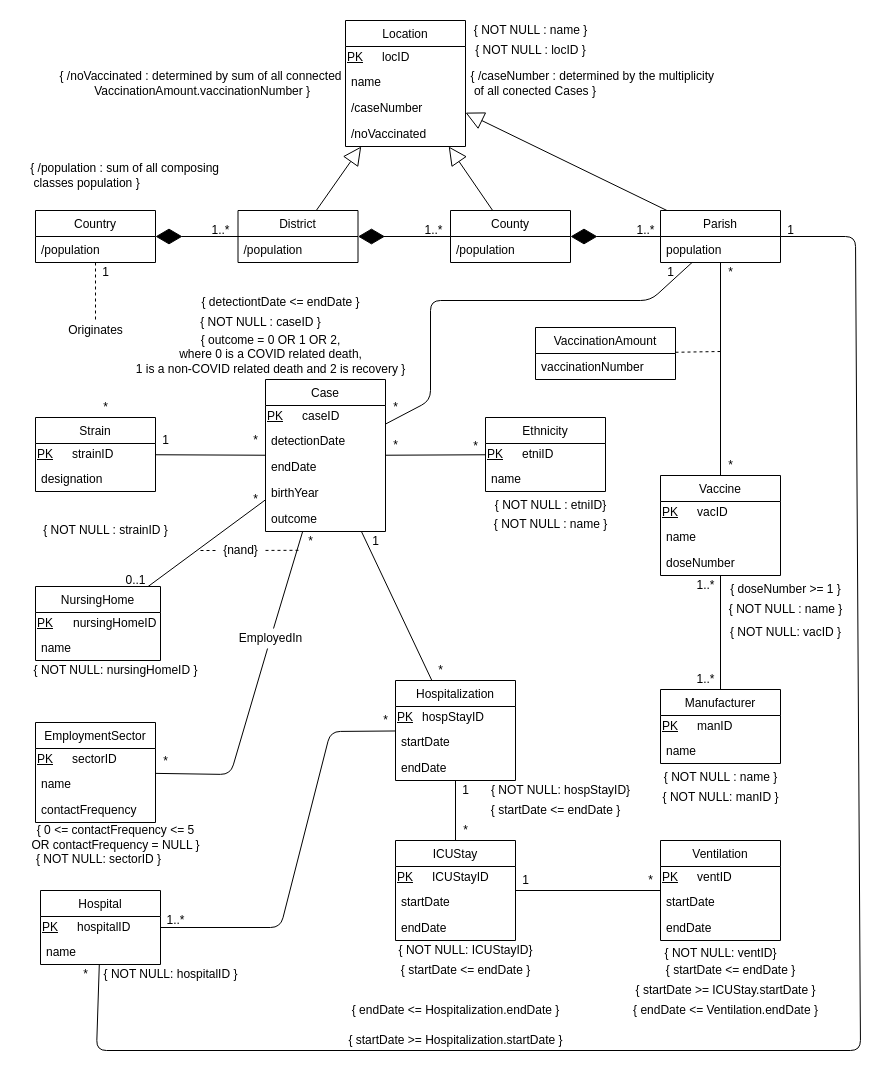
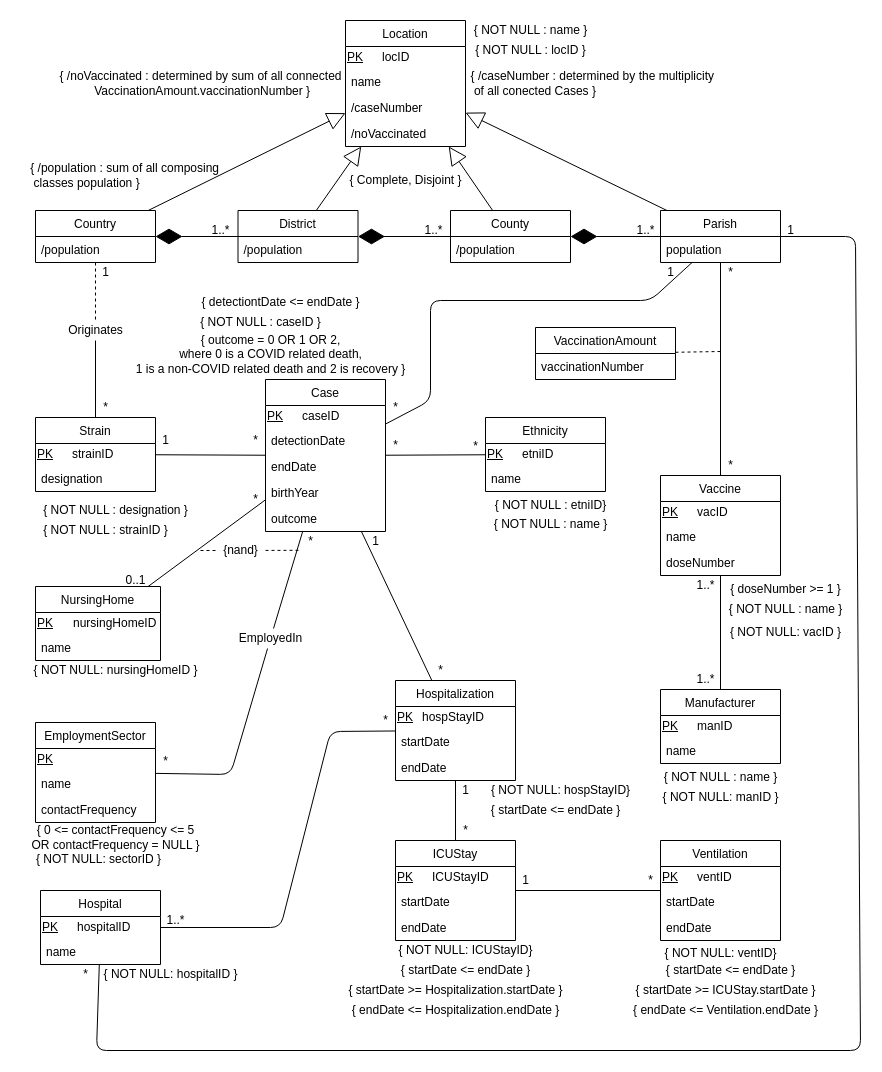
none -> (241, 165)
none -> (406, 181)
none -> (96, 378)
none -> (116, 511)
(113, 760) -> none
(456, 1041) -> (456, 991)
